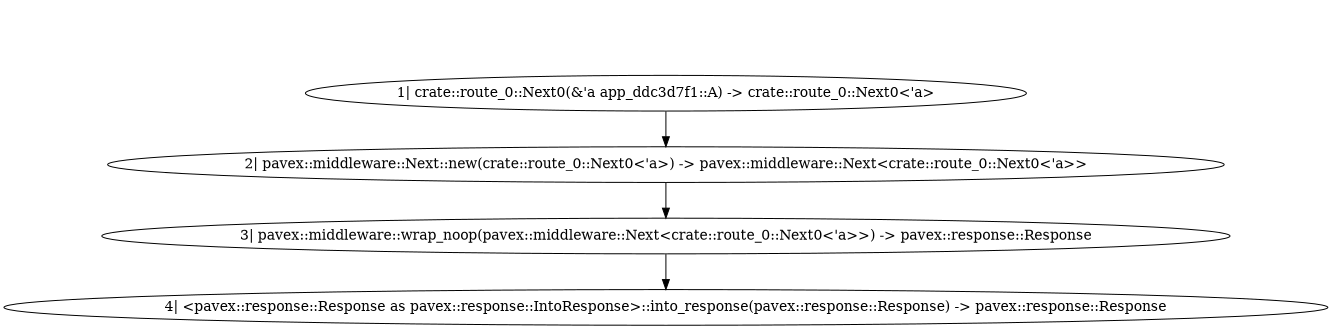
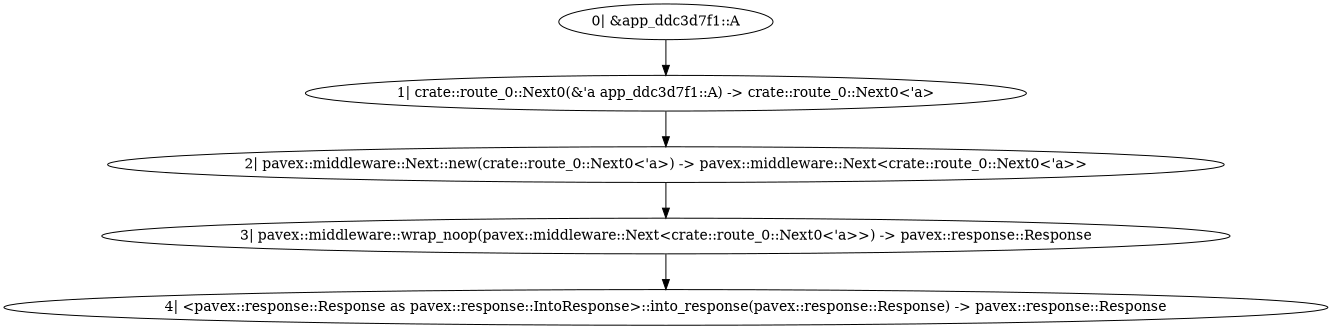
none -> (666, 22)
